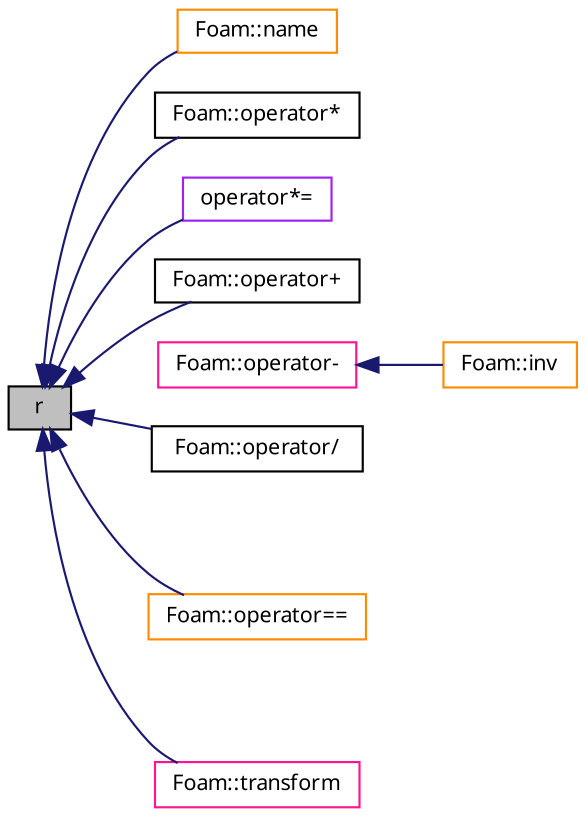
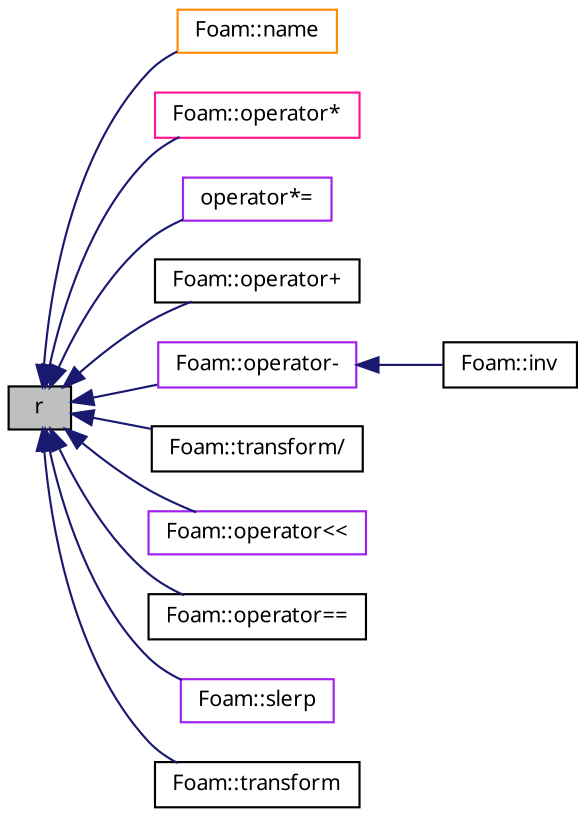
(257, 115) -> (257, 115)
(257, 365) -> (257, 365)
(510, 365) -> (510, 365)
none -> (125, 391)
(257, 449) -> (257, 449)
none -> (257, 533)
(257, 617) -> (257, 617)
none -> (257, 701)
(257, 785) -> (257, 785)
